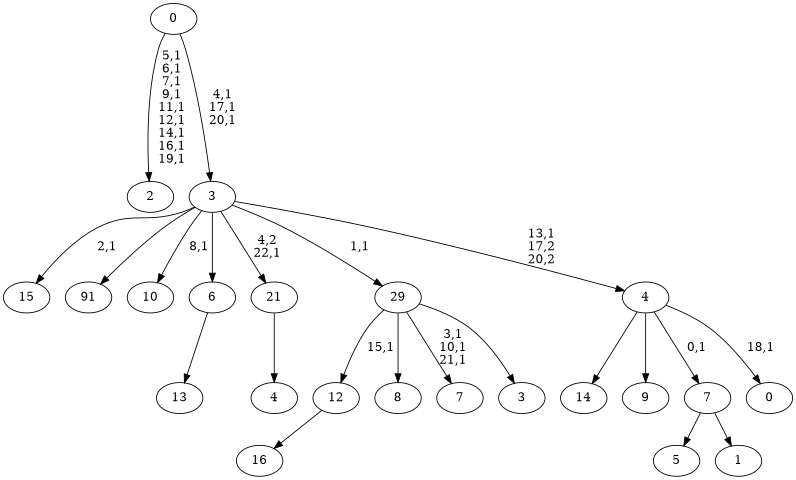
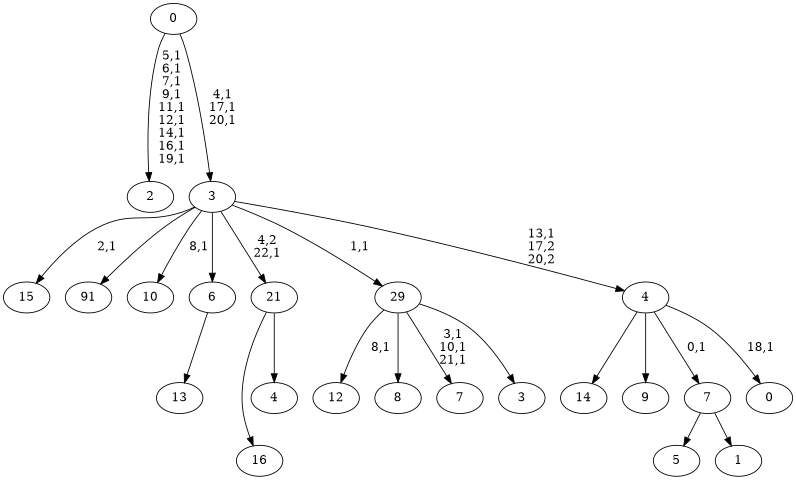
(381, 348) -> (381, 348)
(301, 427) -> (244, 373)
